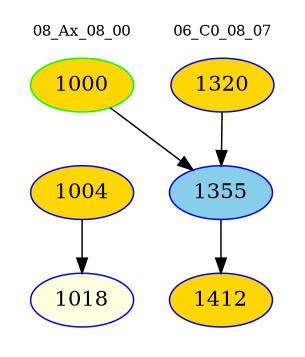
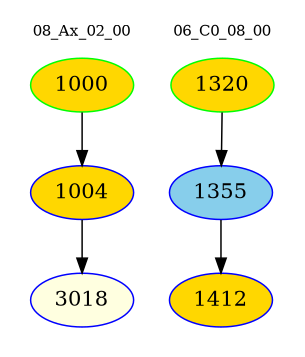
(82, 32) -> (82, 32)
(222, 32) -> (222, 32)
(222, 85) -> (222, 85)
(137, 128) -> (82, 132)
(82, 300) -> (82, 300)
